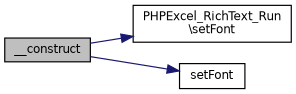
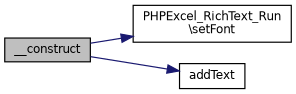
(212, 76) -> (212, 76)
